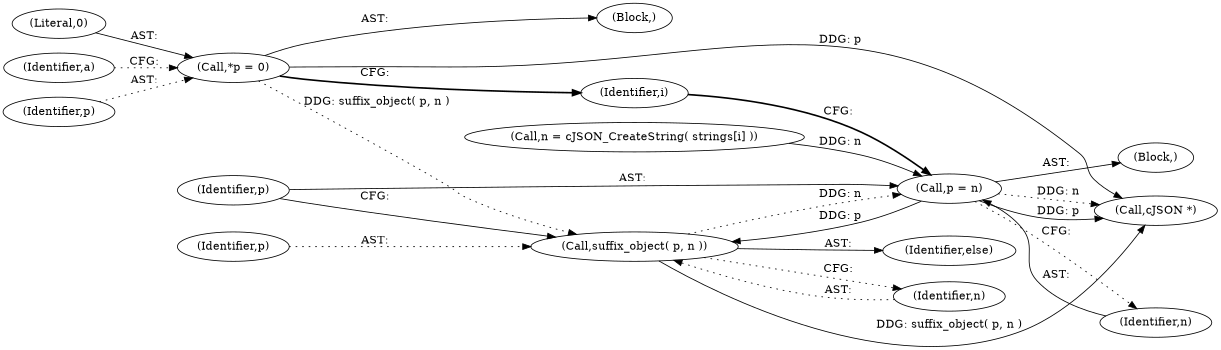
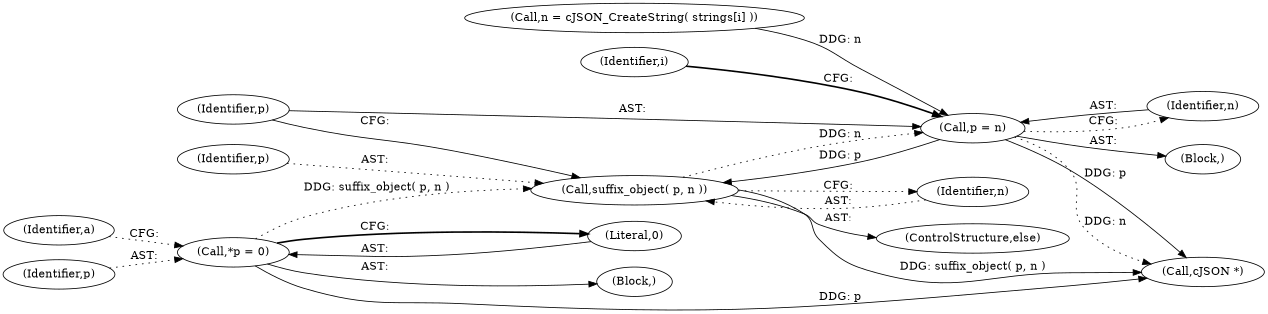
(426, 88) -> (428, 233)
(949, 251) -> (973, 238)
